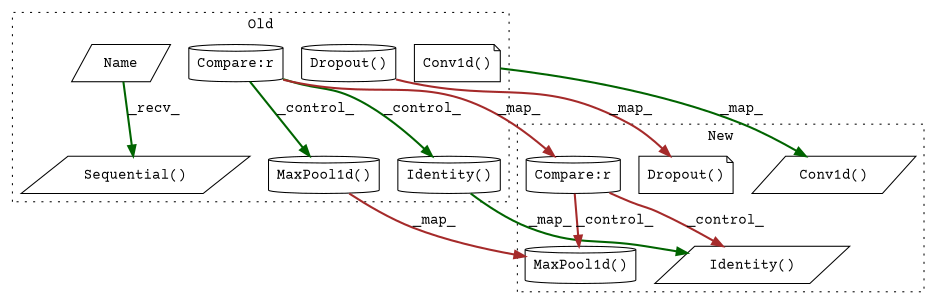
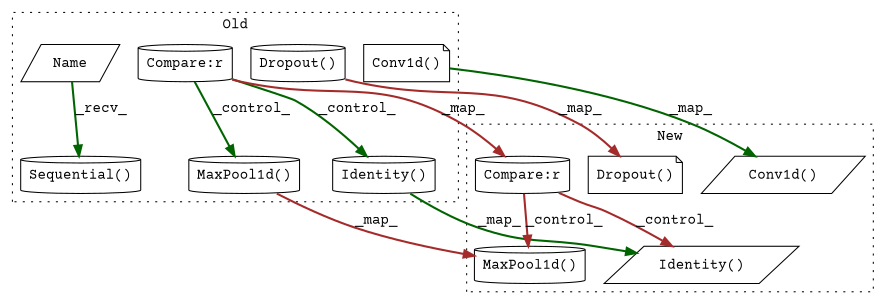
(136, 175) -> (81, 175)
